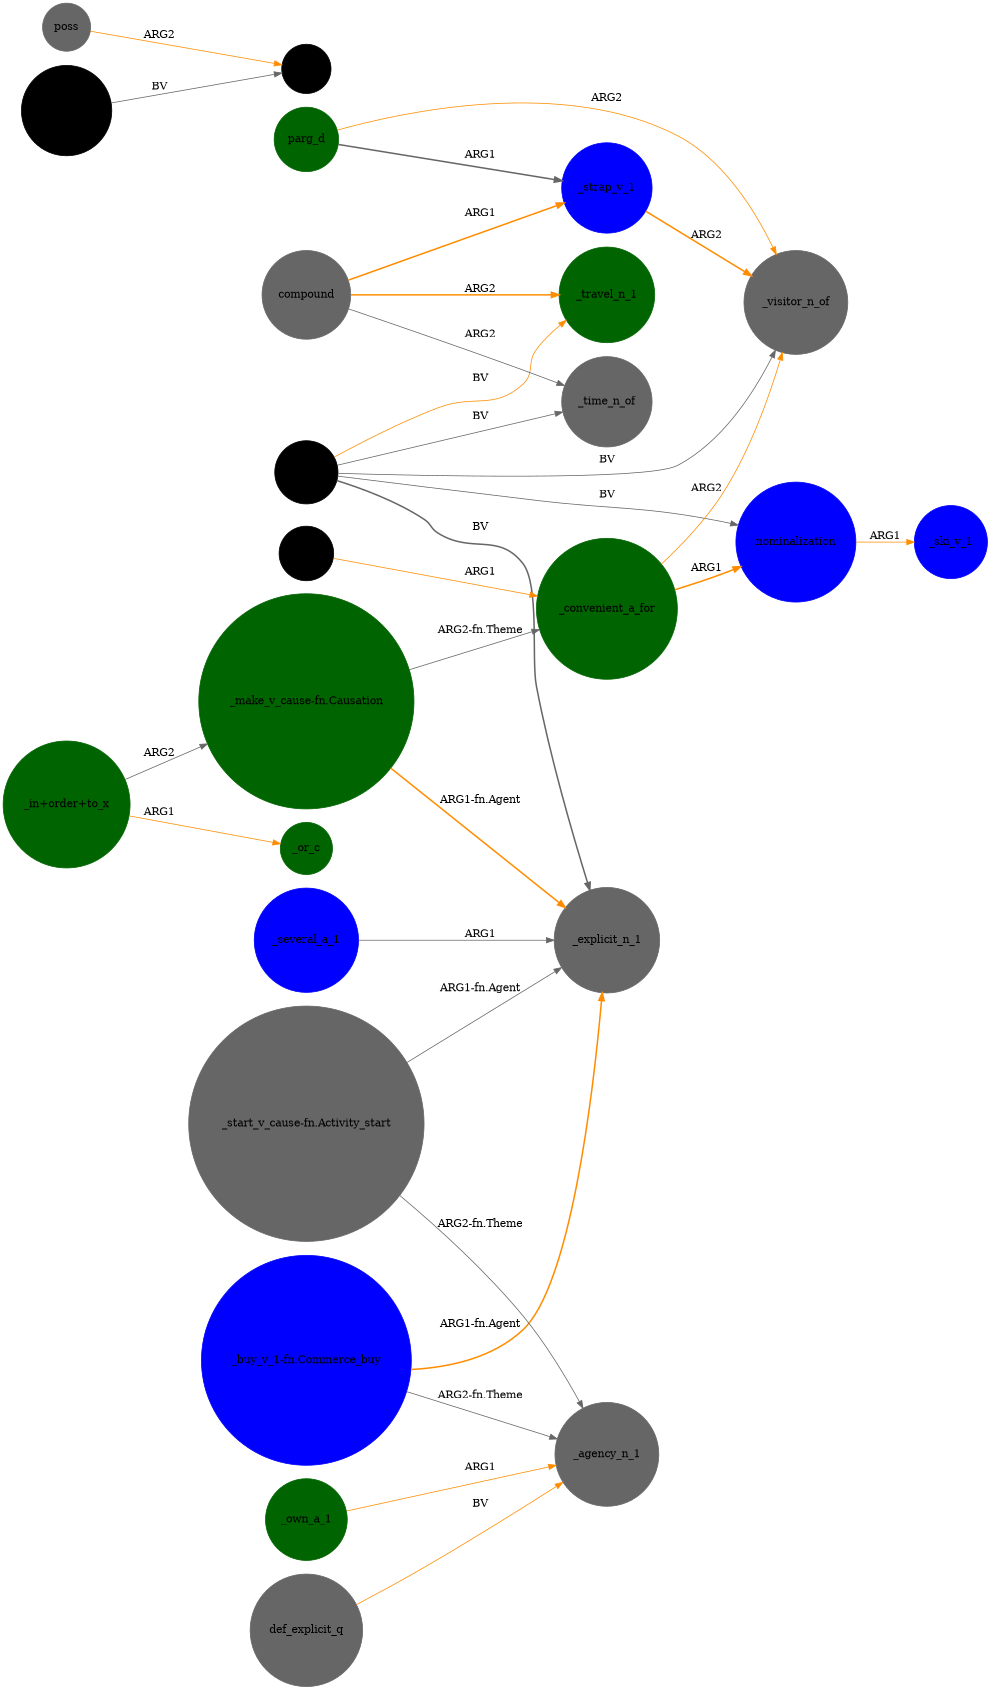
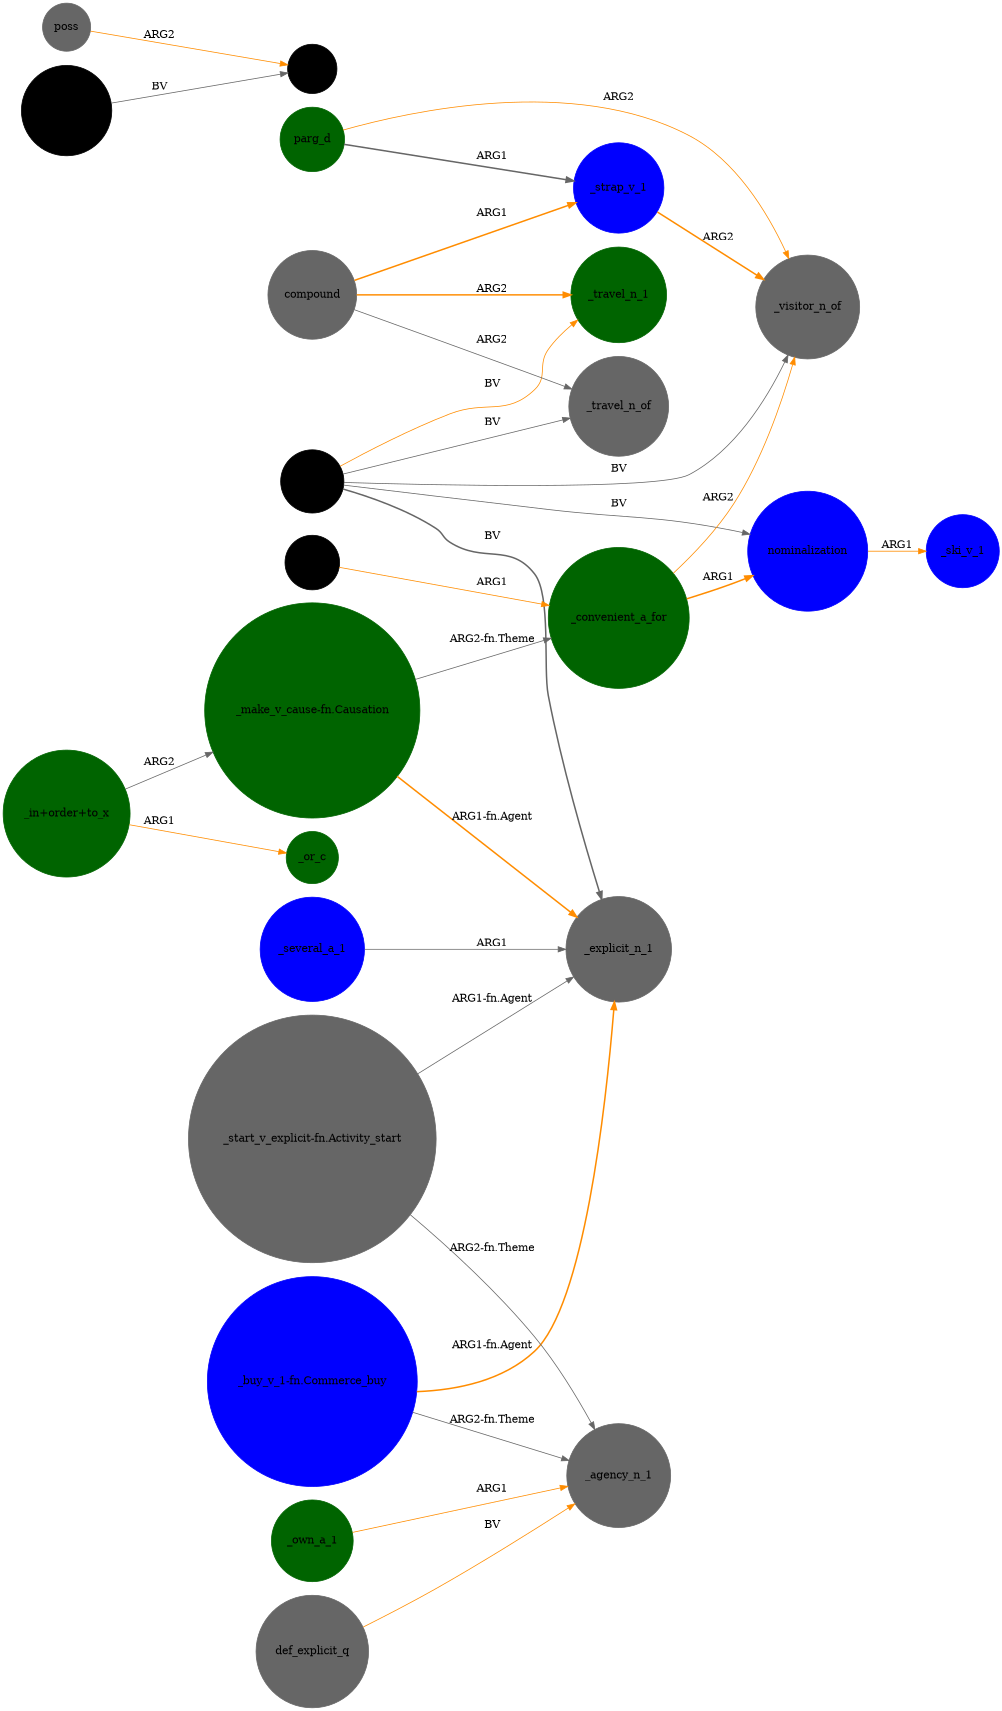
(607, 402) -> (619, 406)
(306, 1124) -> (312, 1139)
